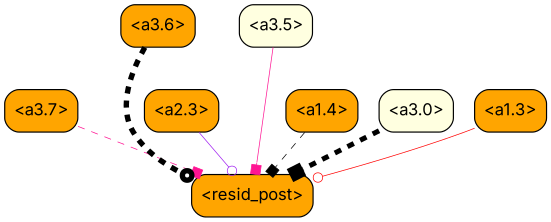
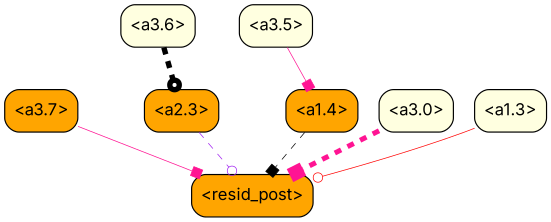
(158, 26) -> (158, 26)
(265, 105) -> (296, 63)
(511, 111) -> (511, 111)
(128, 121) -> (169, 64)
(134, 148) -> (134, 148)
(214, 150) -> (214, 150)
(341, 150) -> (341, 150)
